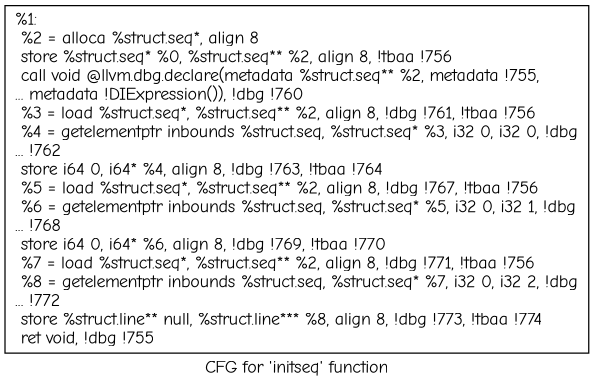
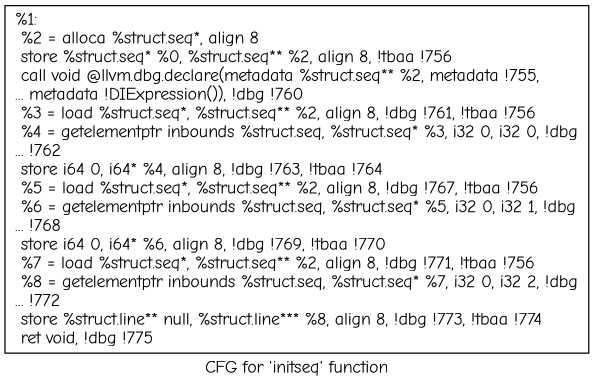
(85, 338) -> (84, 338)
